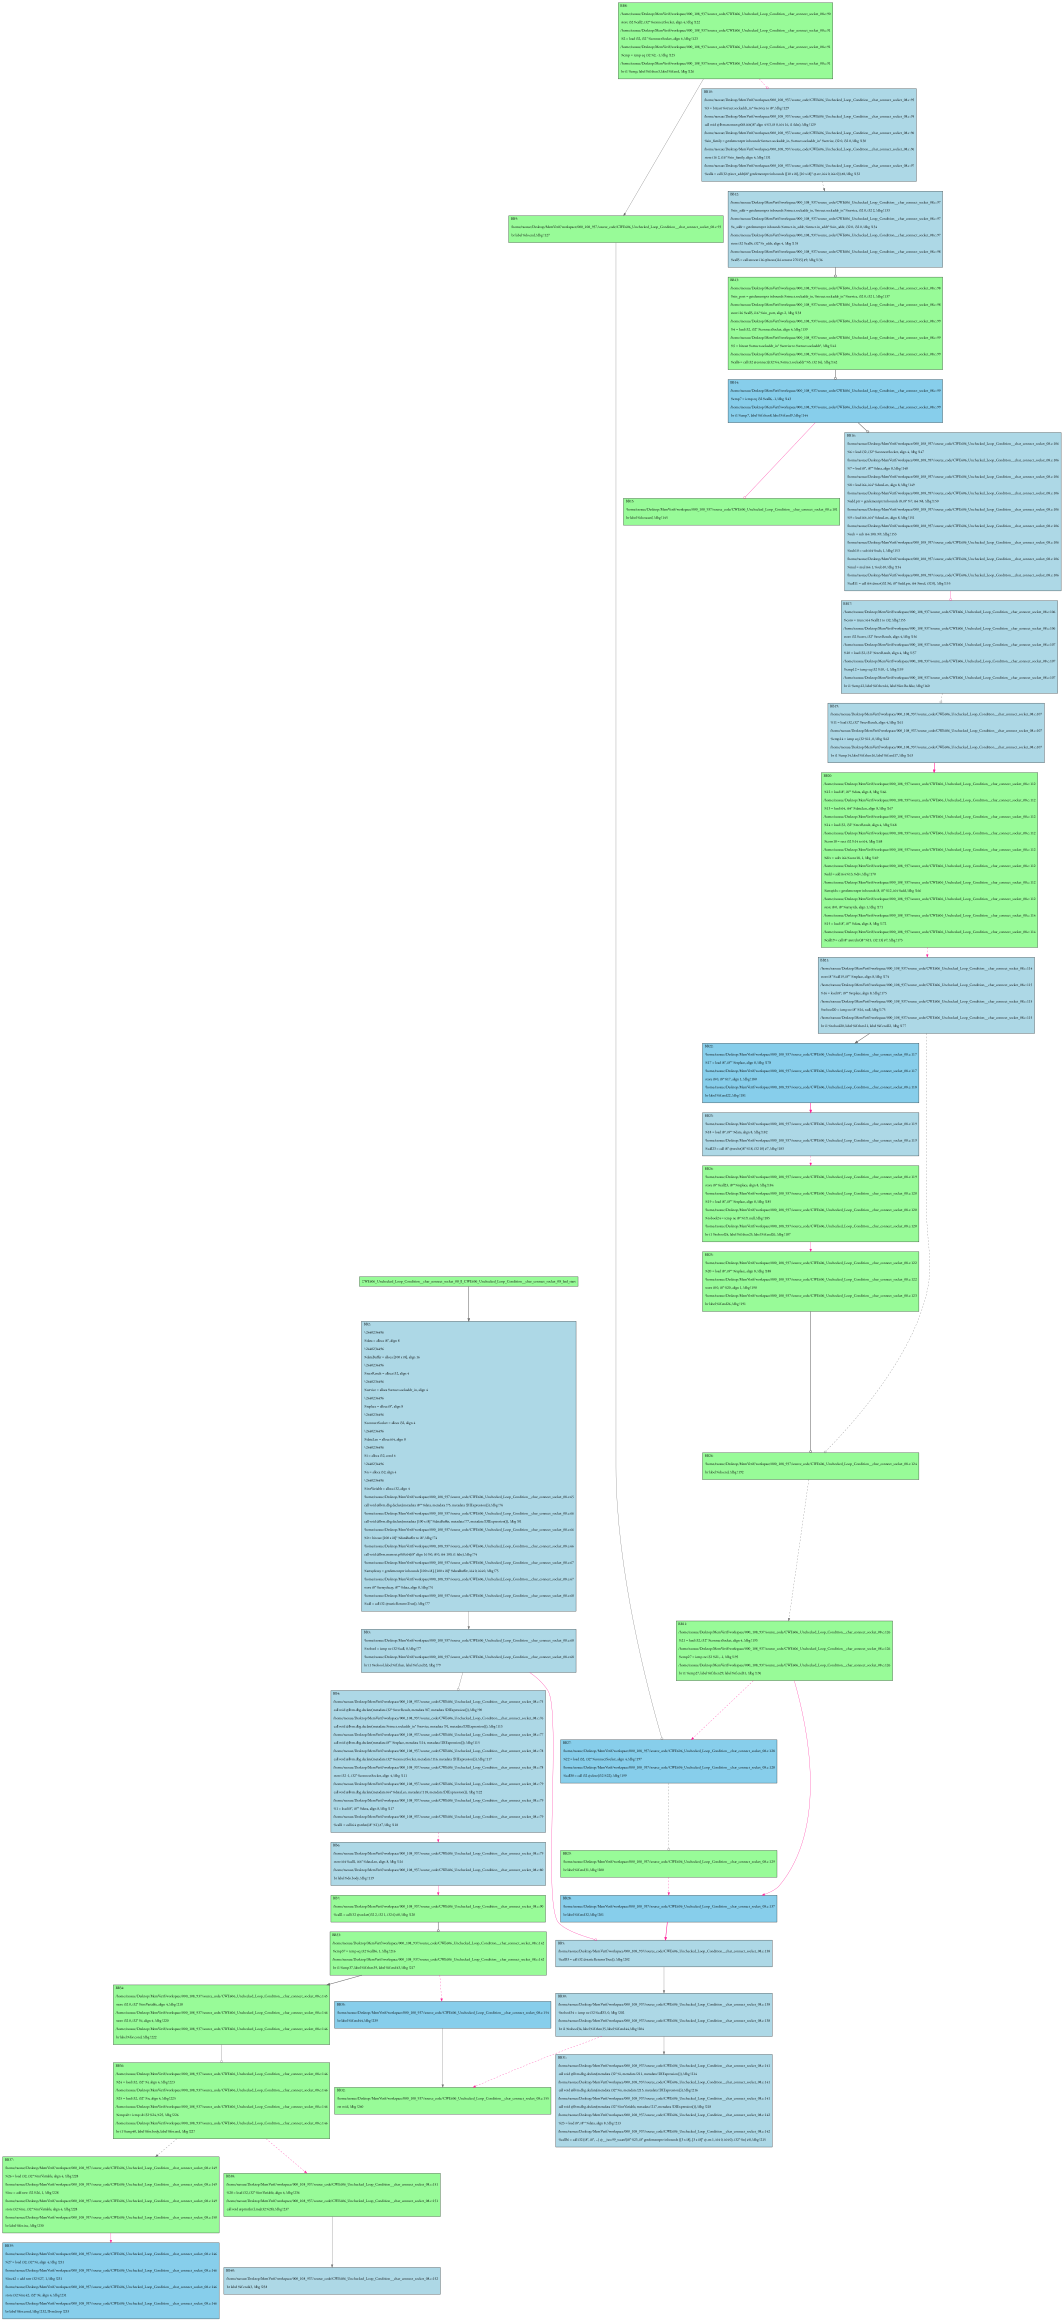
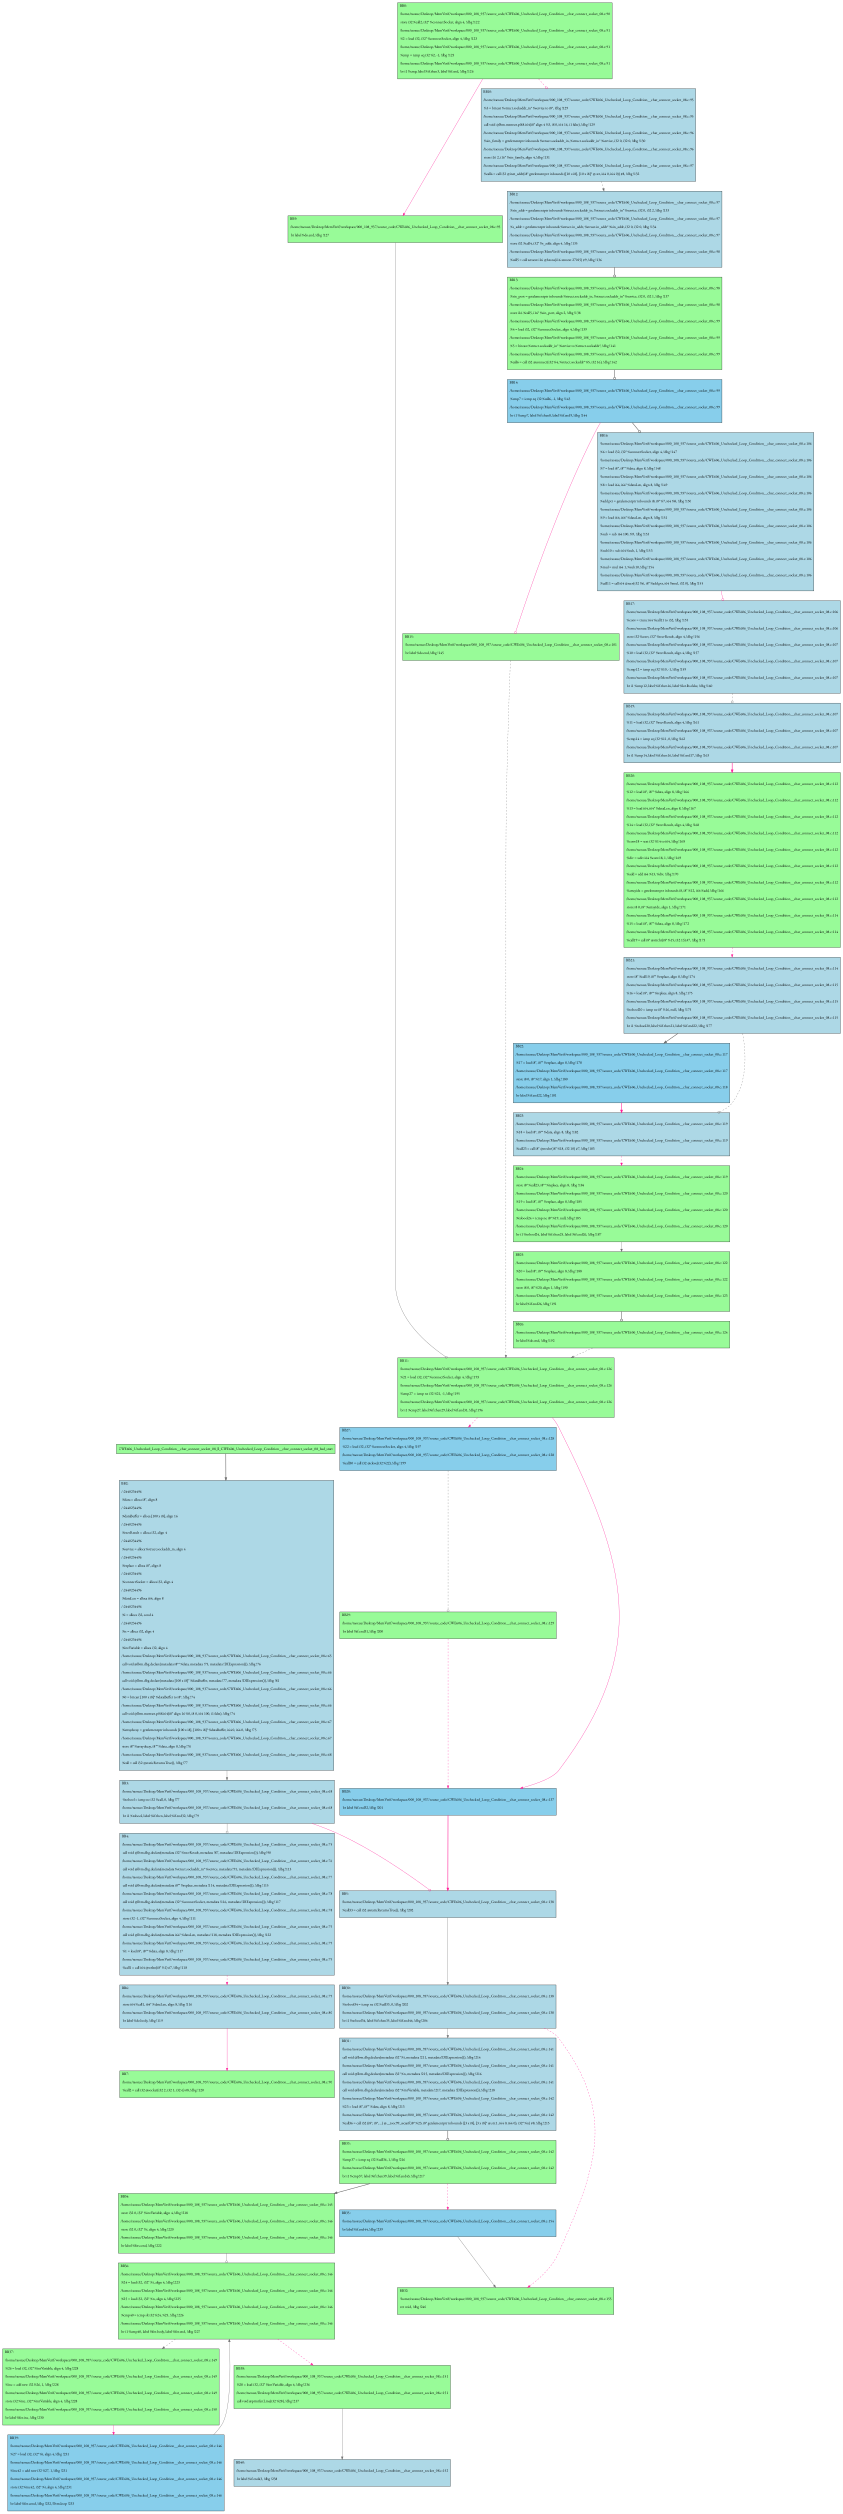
(664, 146) -> (444, 146)
(647, 518) -> (424, 653)
(616, 992) -> (395, 809)
none -> (506, 1008)
(811, 1245) -> (622, 1245)
(930, 1258) -> (743, 1077)
(438, 1926) -> (448, 2134)
none -> (229, 2390)
